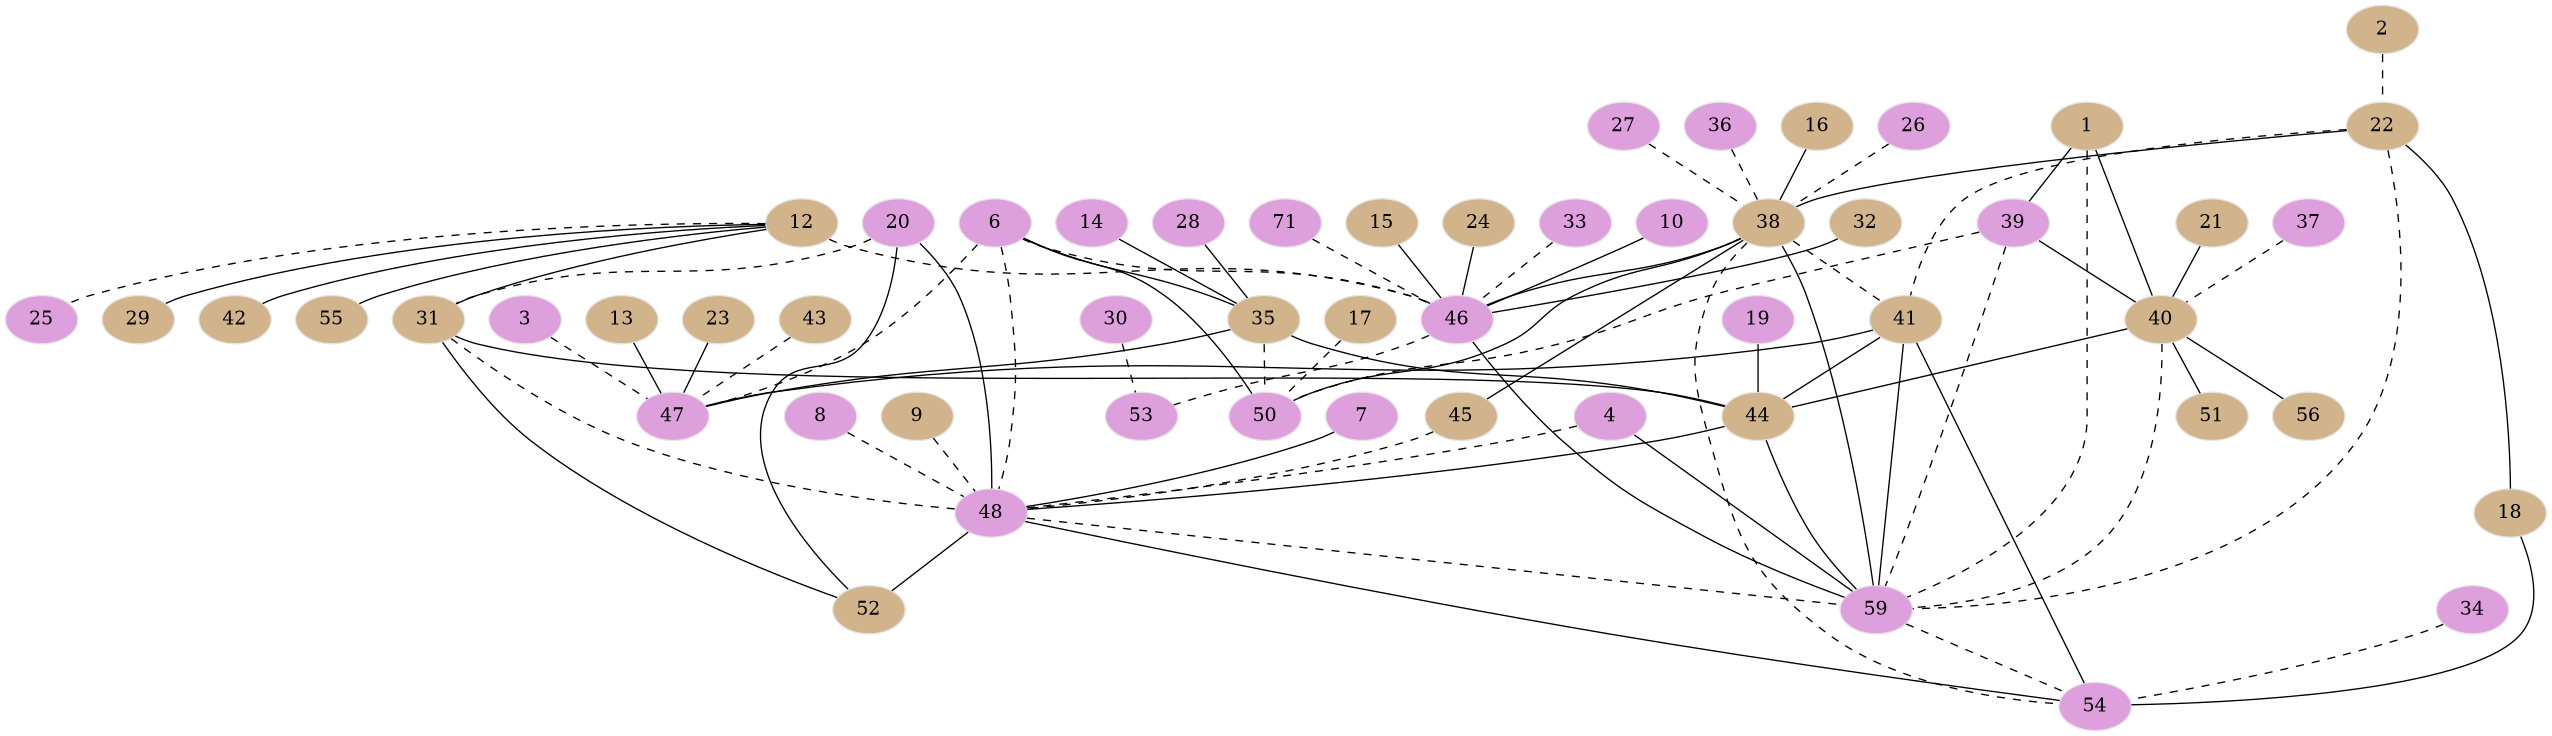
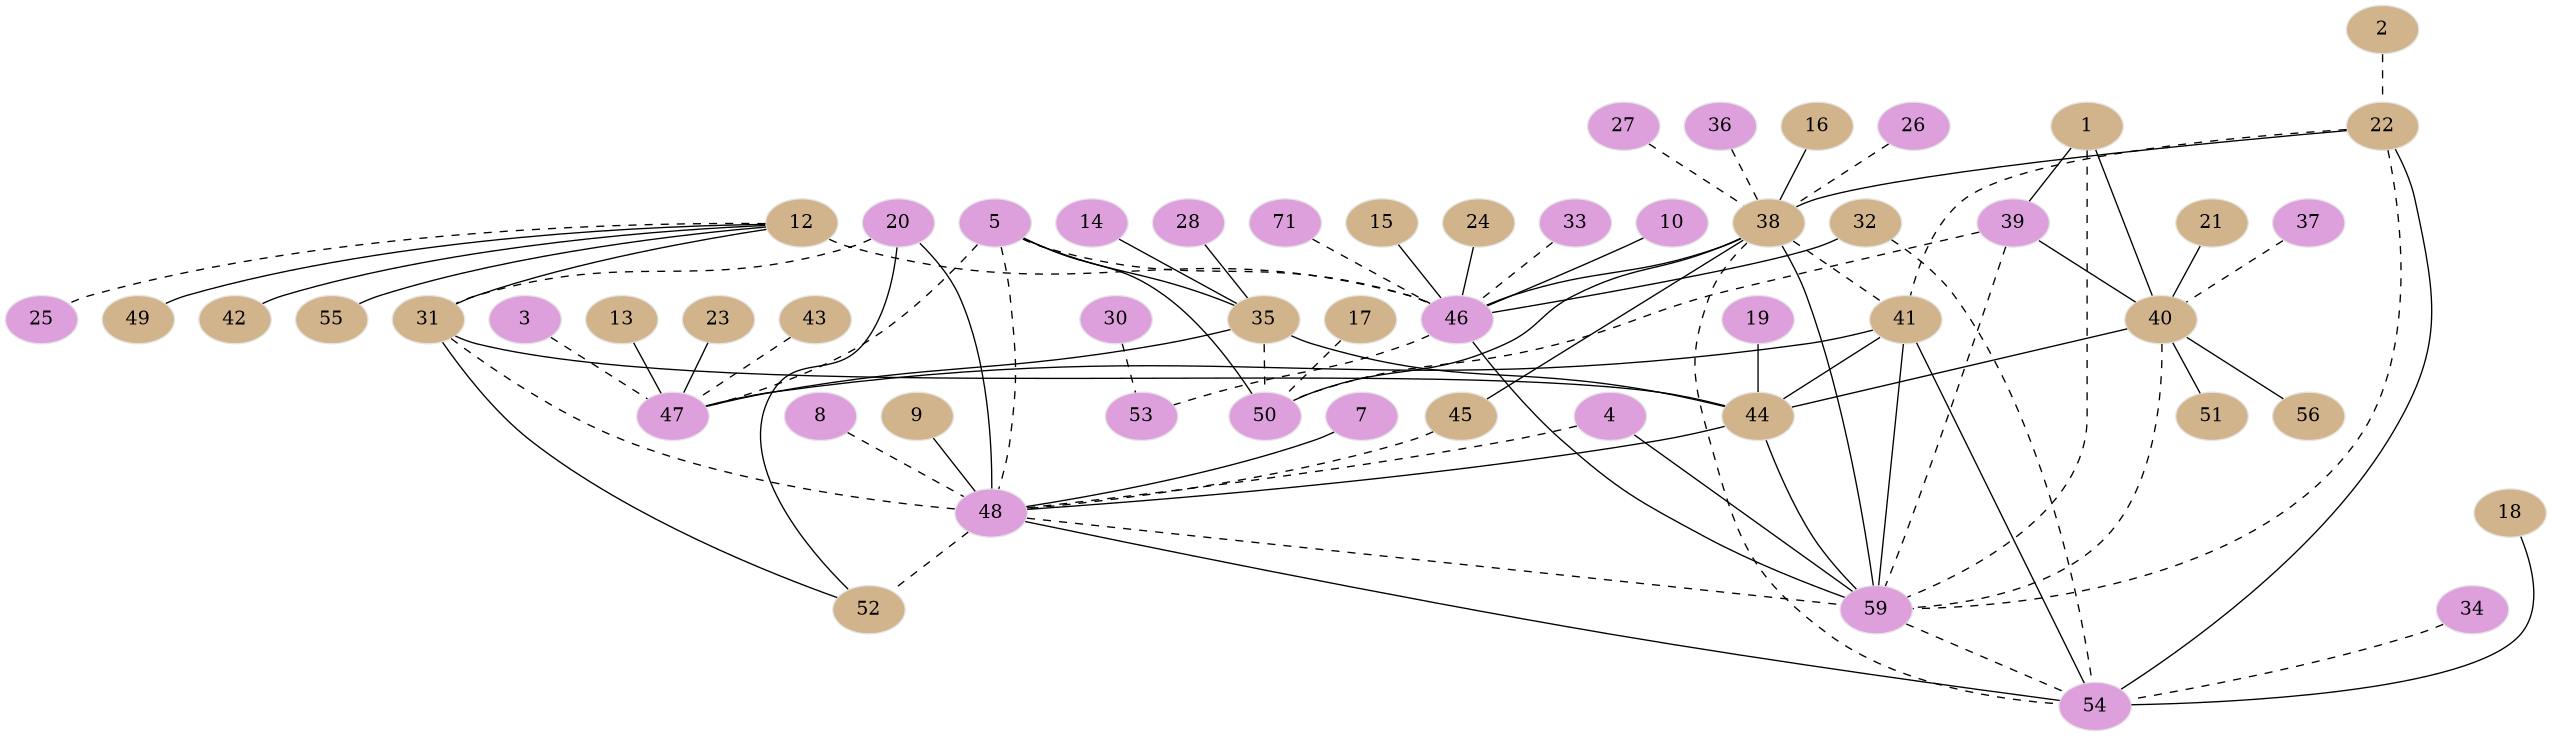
(995, 223) -> (995, 223)
(2490, 305) -> (2370, 466)
(138, 320) -> (138, 320)
none -> (2030, 441)
(954, 465) -> (954, 465)
(930, 561) -> (930, 561)
